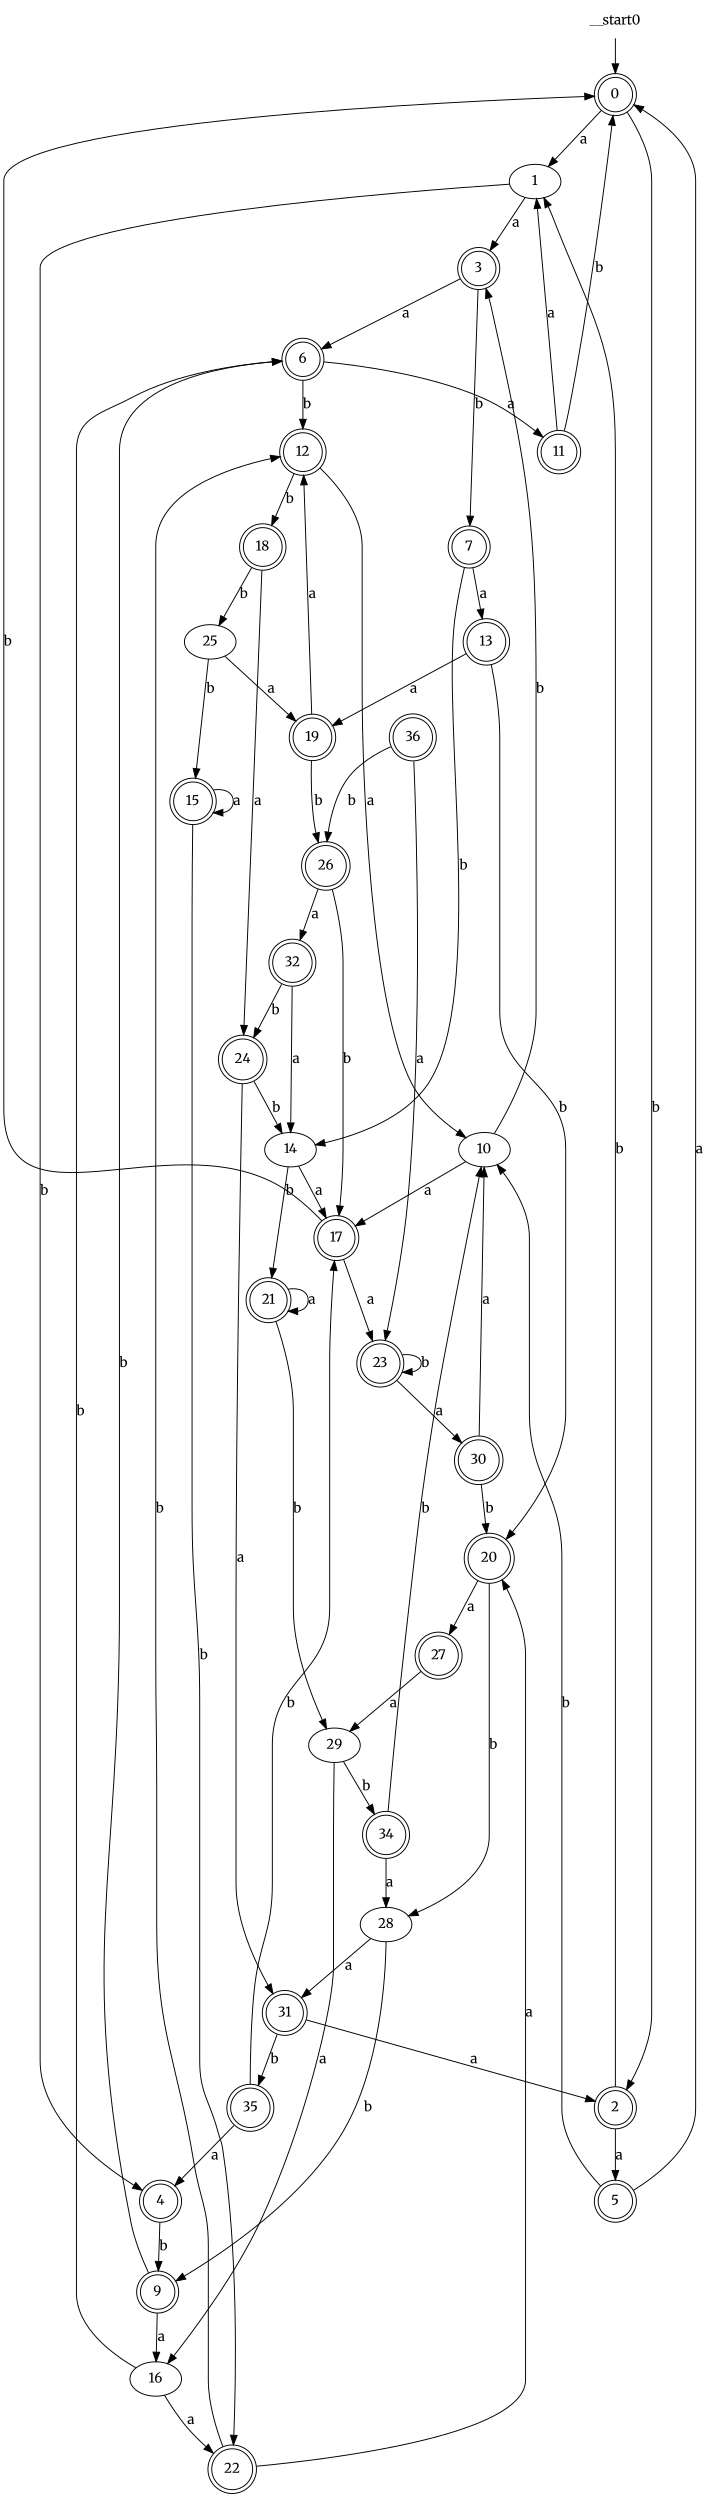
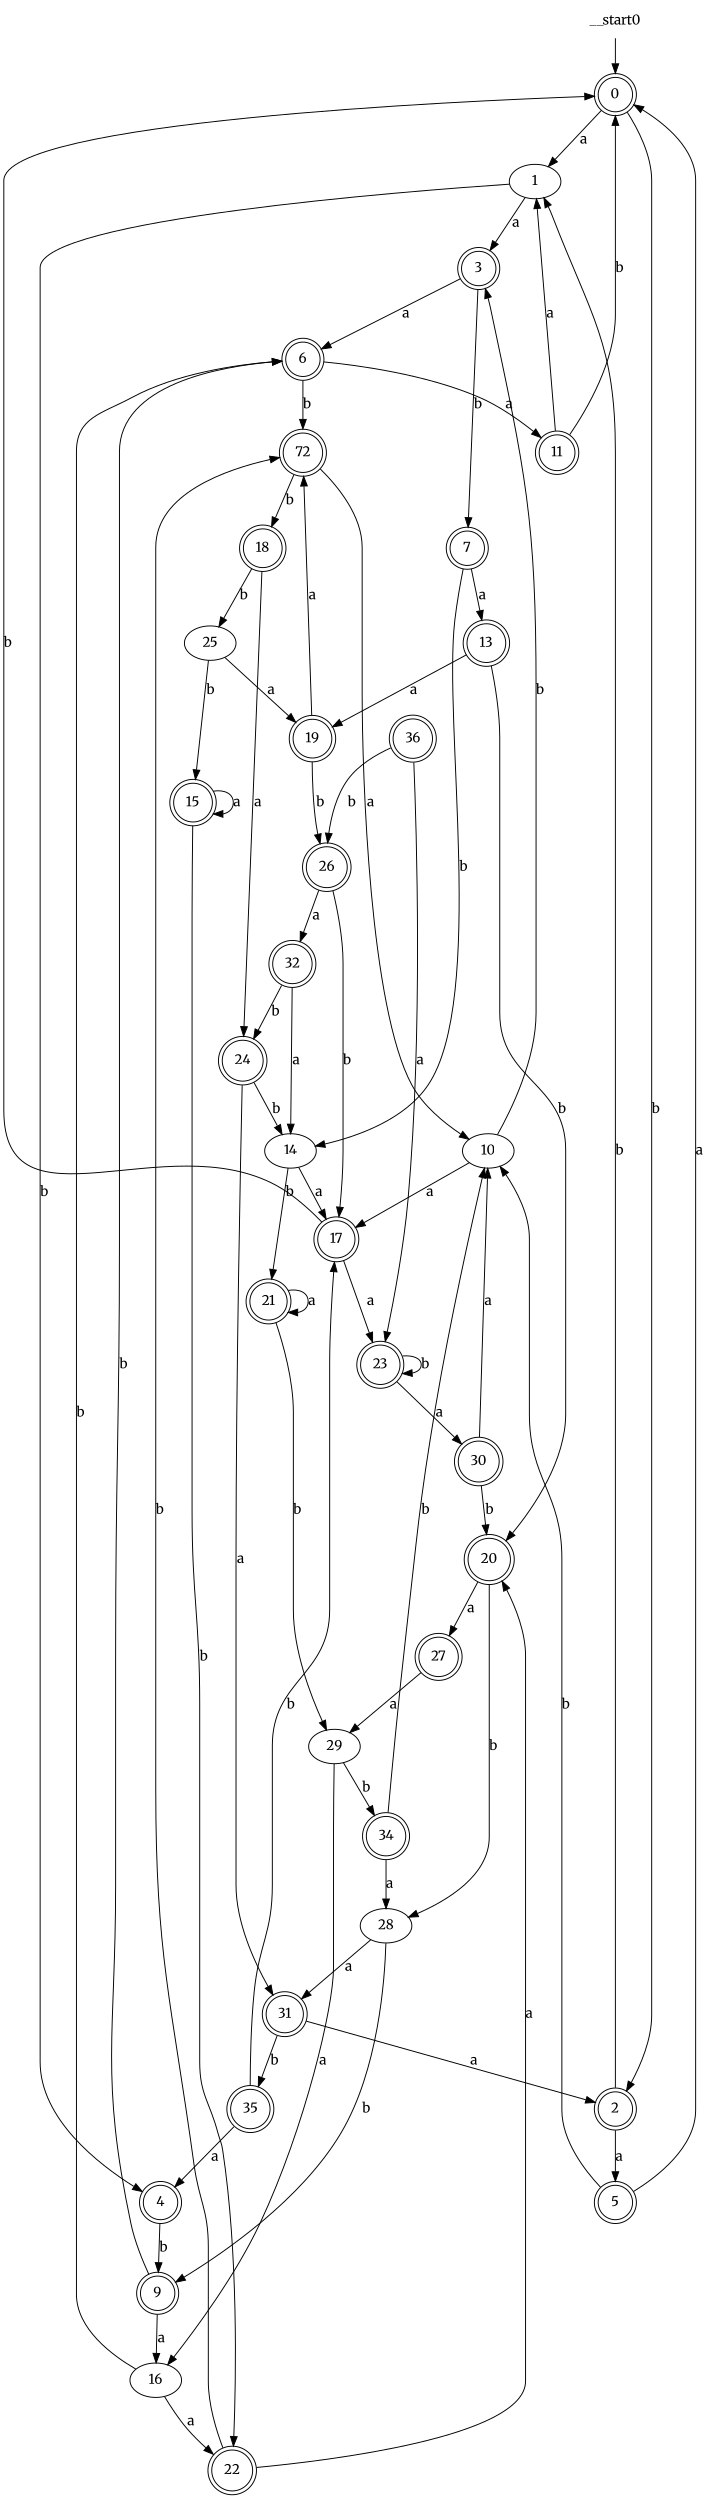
(303, 452) -> (303, 453)
